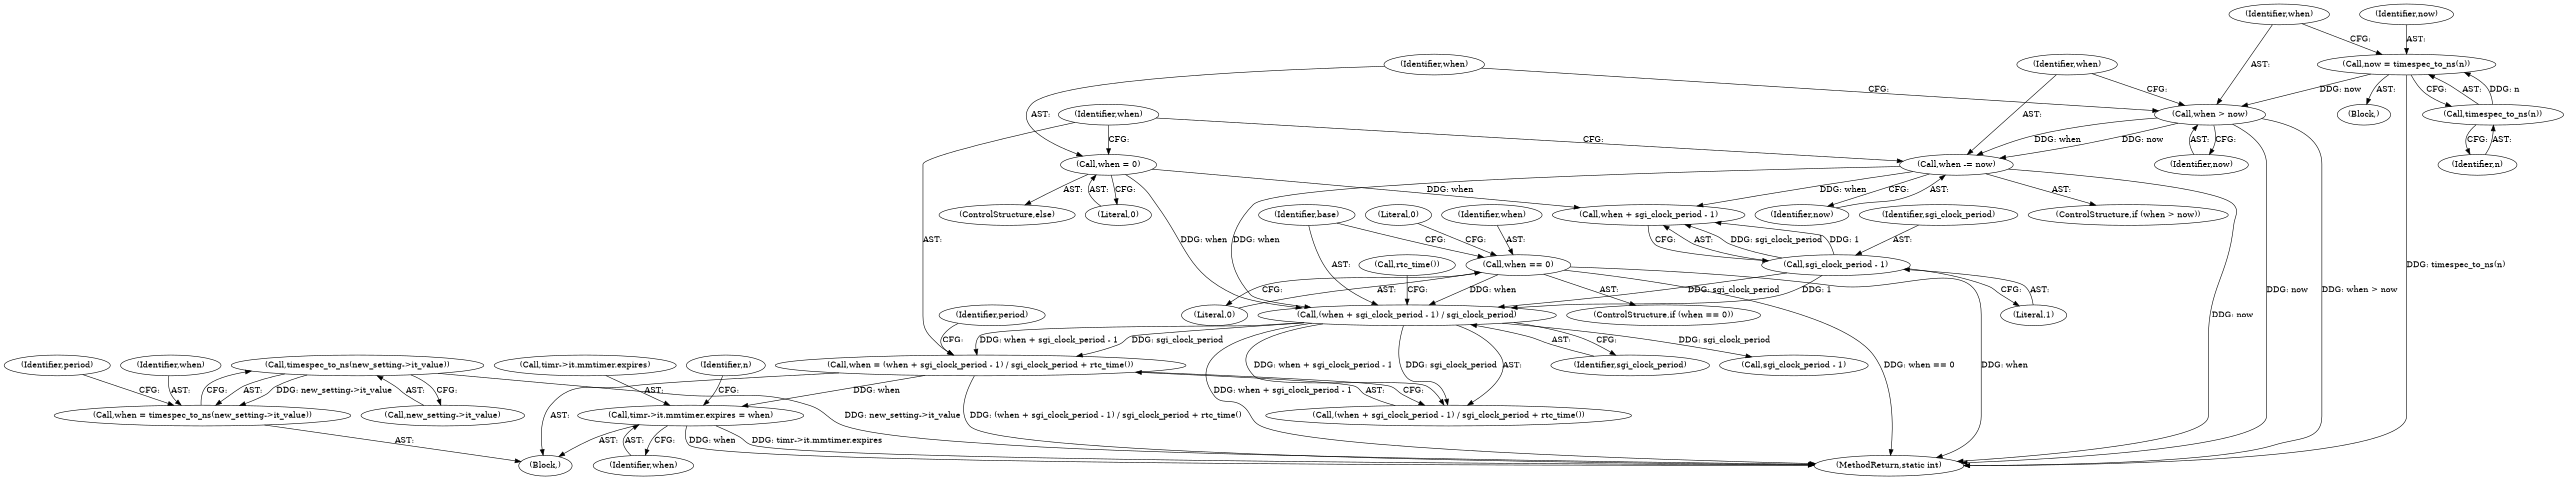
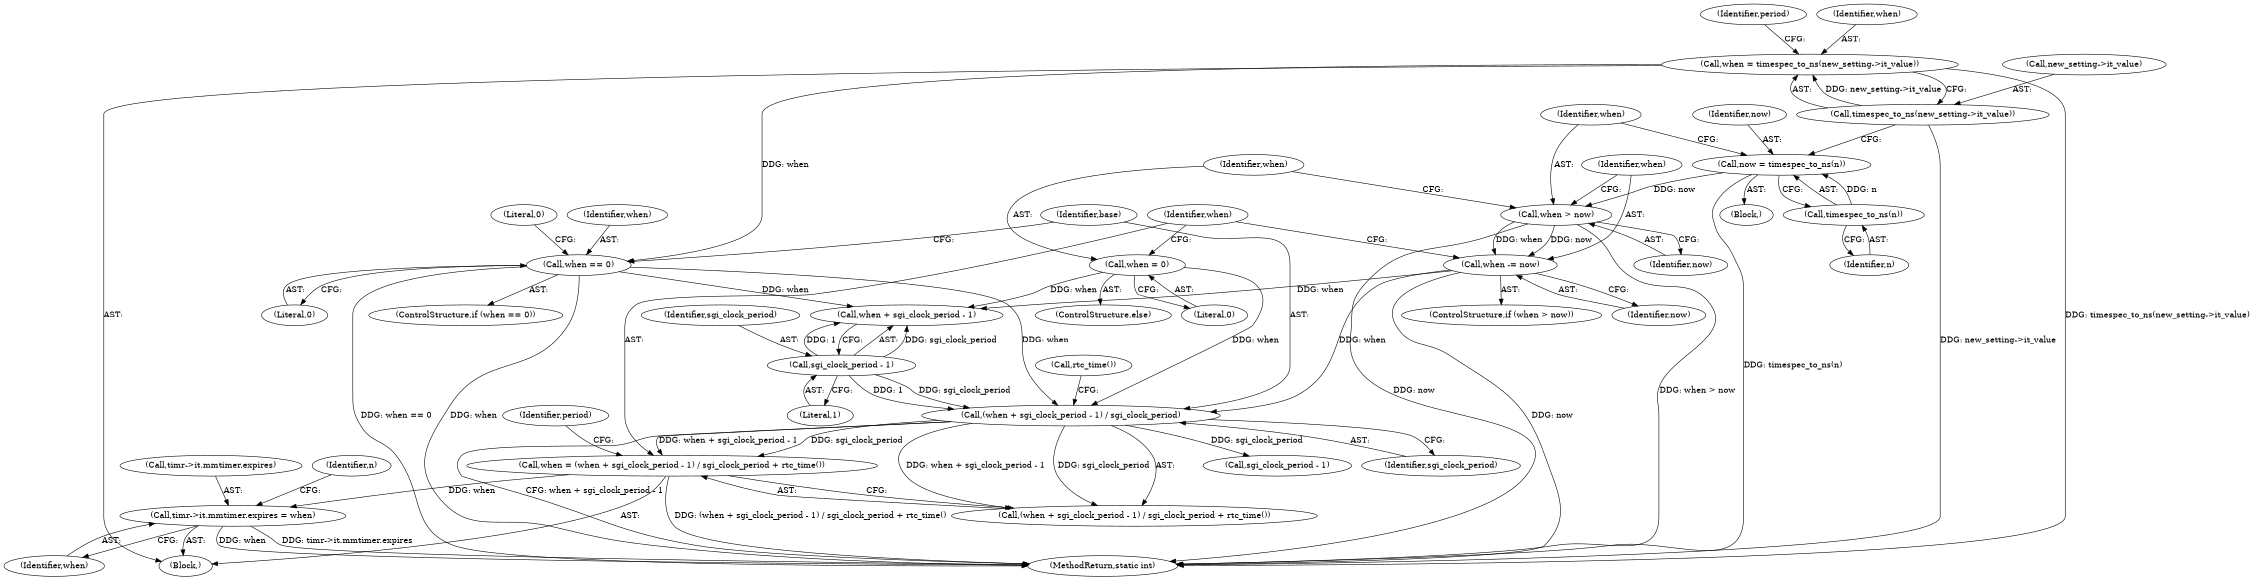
none -> (1058, 75)
none -> (733, 289)
(428, 384) -> (1855, 139)
(1283, 391) -> (595, 491)
none -> (1895, 548)
